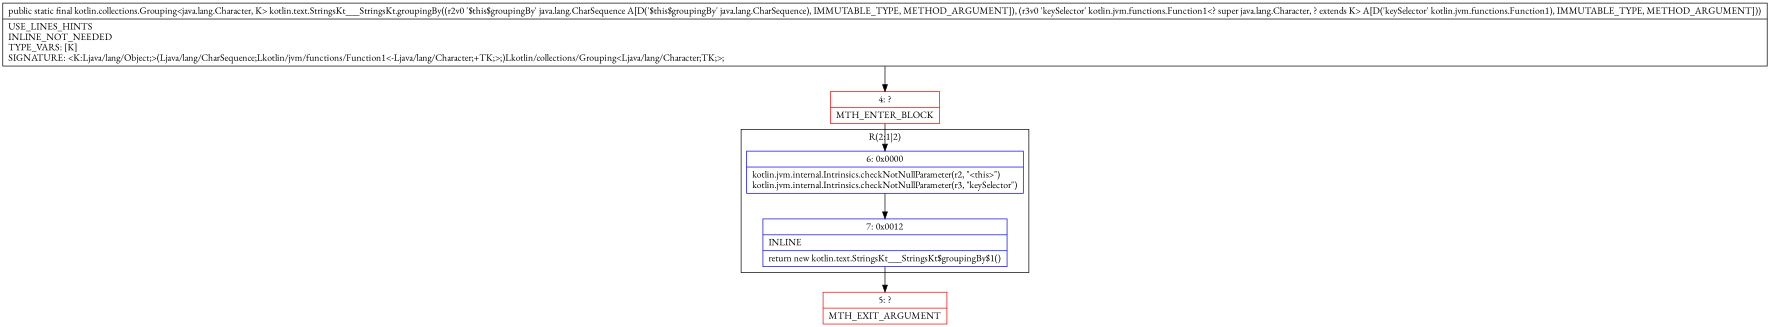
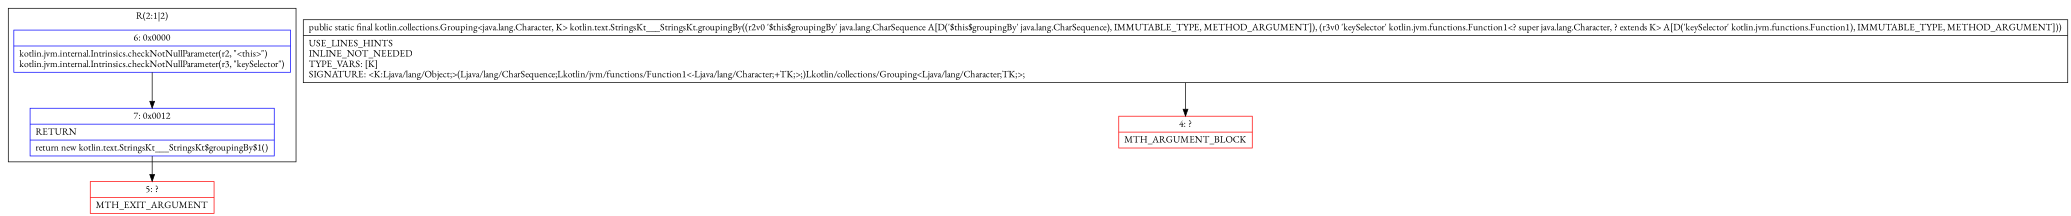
(885, 115) -> (1186, 140)
(885, 134) -> none
(785, 242) -> (56, 132)
